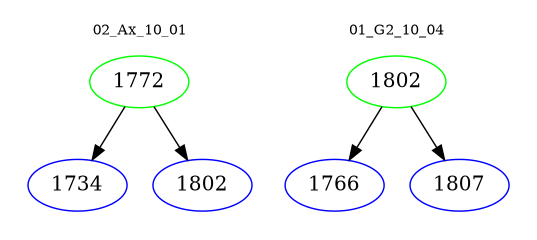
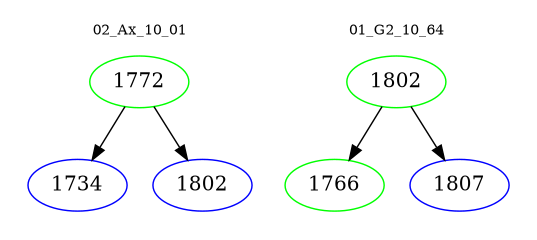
(397, 31) -> (397, 31)
(335, 185) -> (335, 185)
